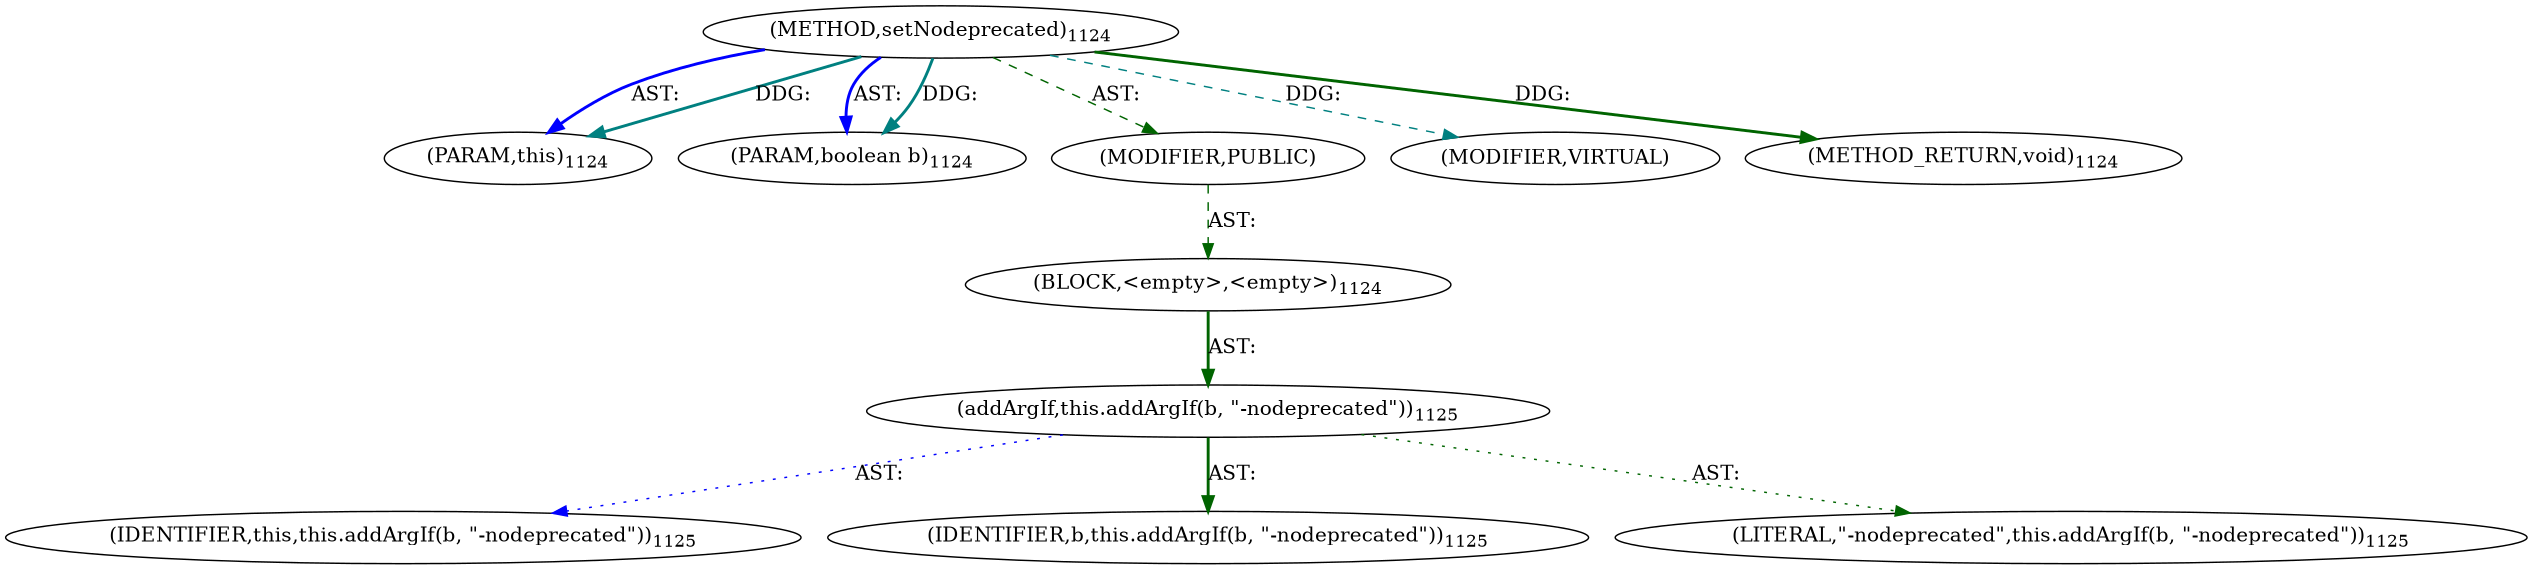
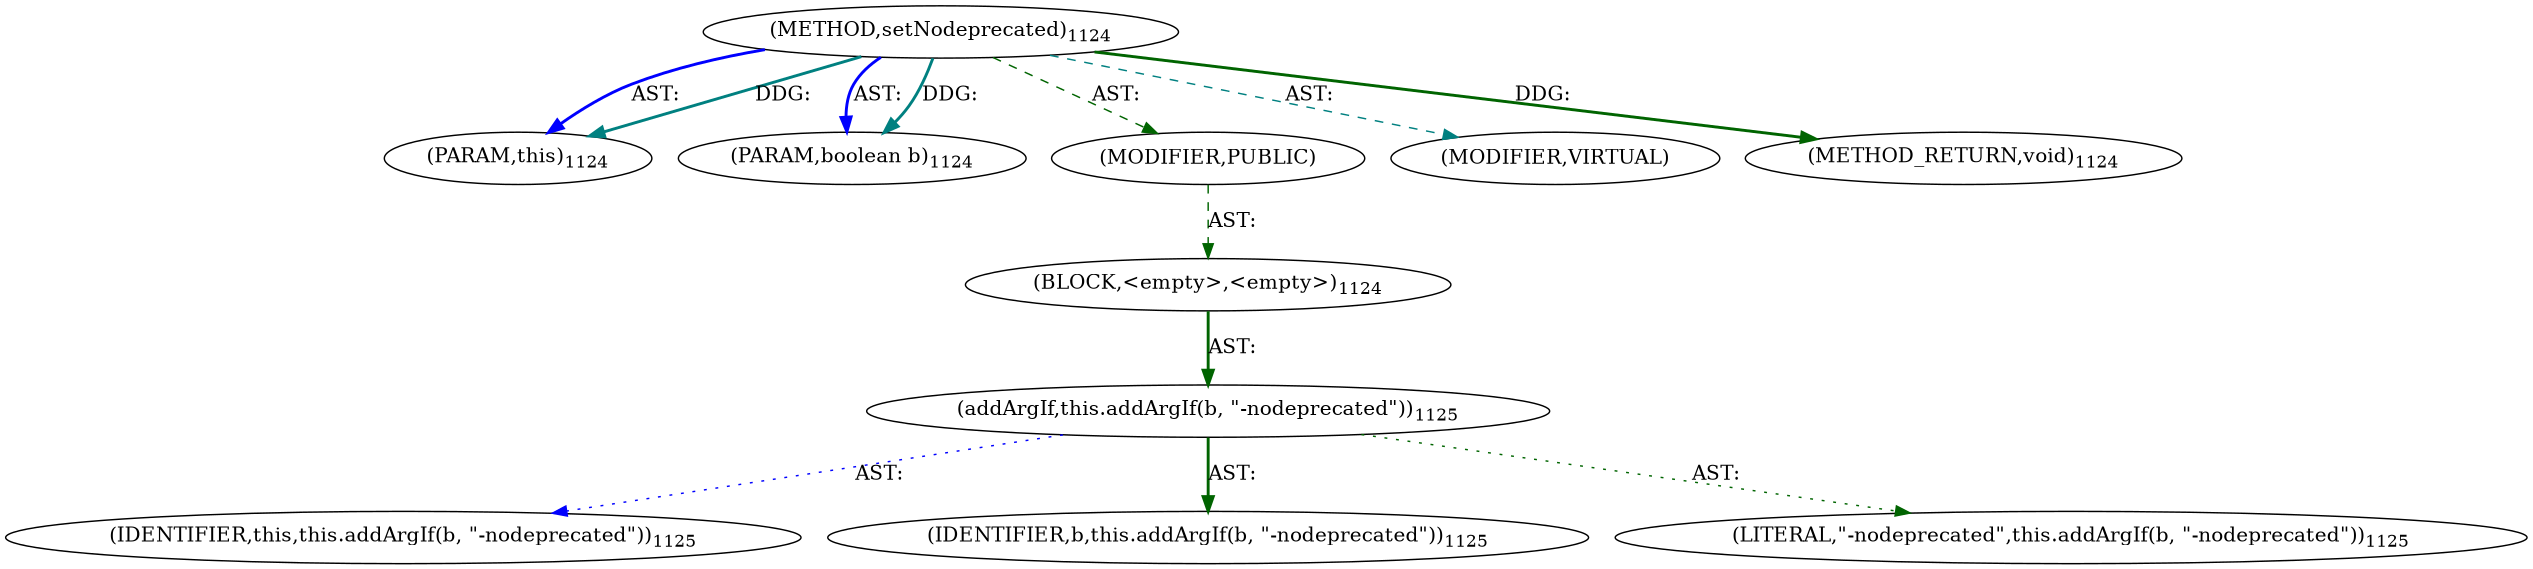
(1316, 95) -> (1313, 95)
